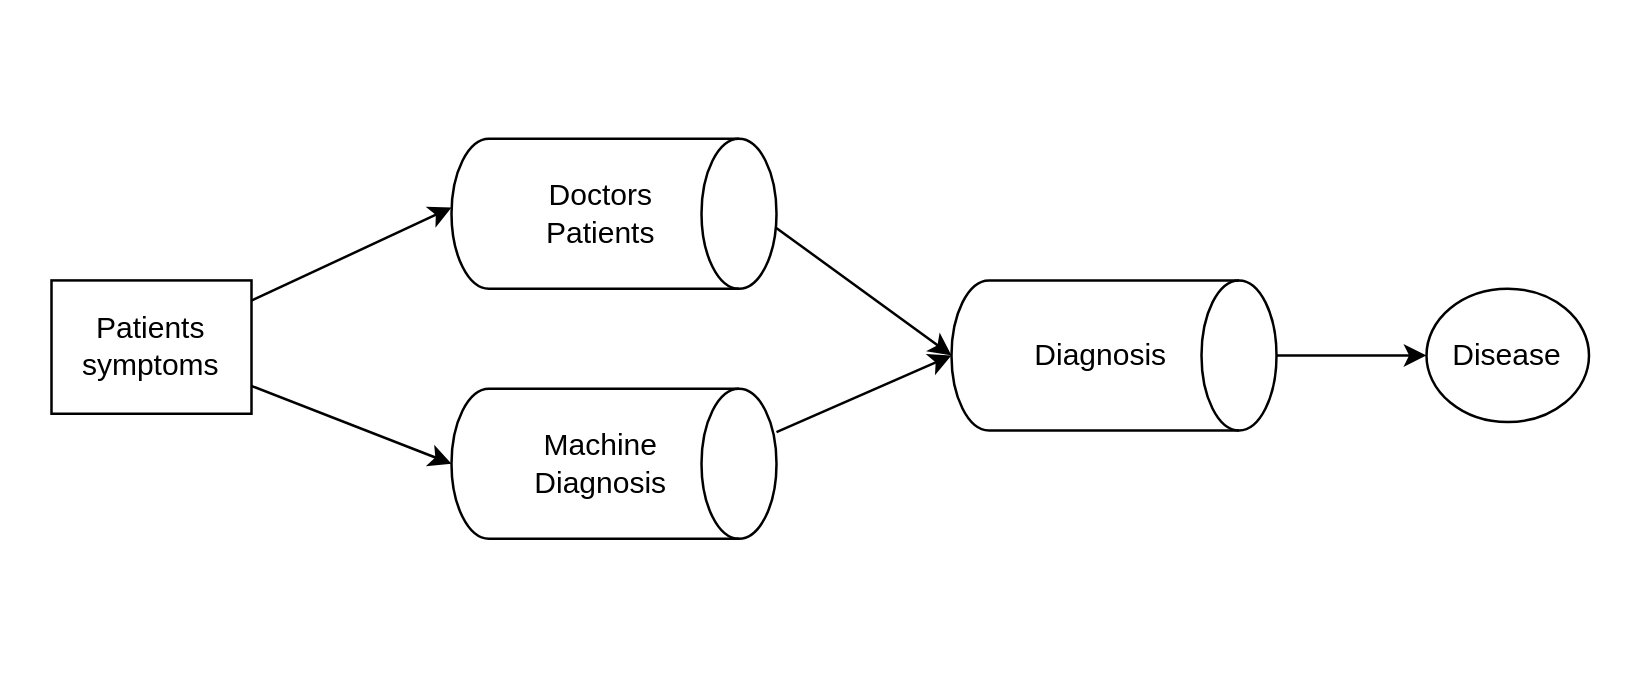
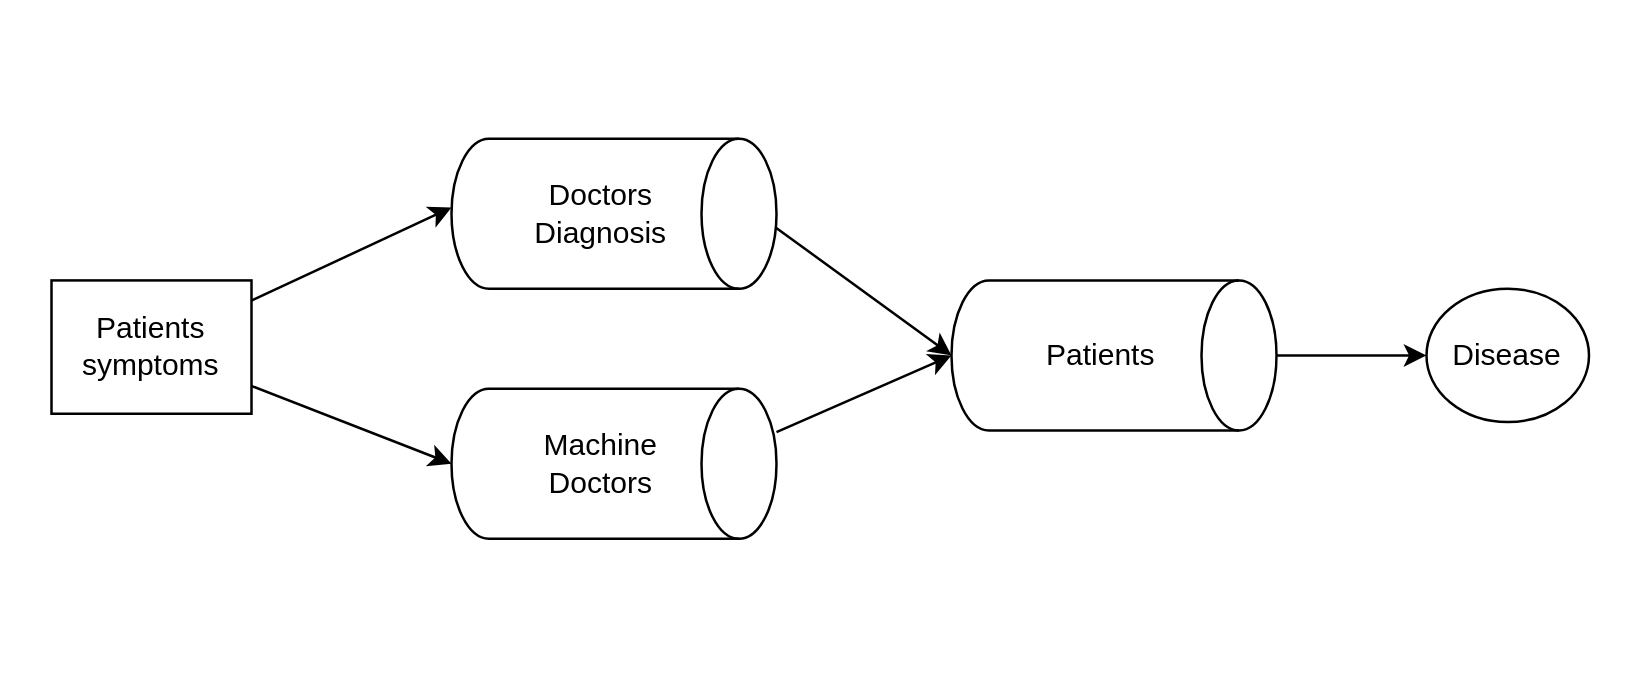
(601, 214) -> (601, 214)
(1101, 356) -> (1101, 356)
(601, 464) -> (601, 464)
